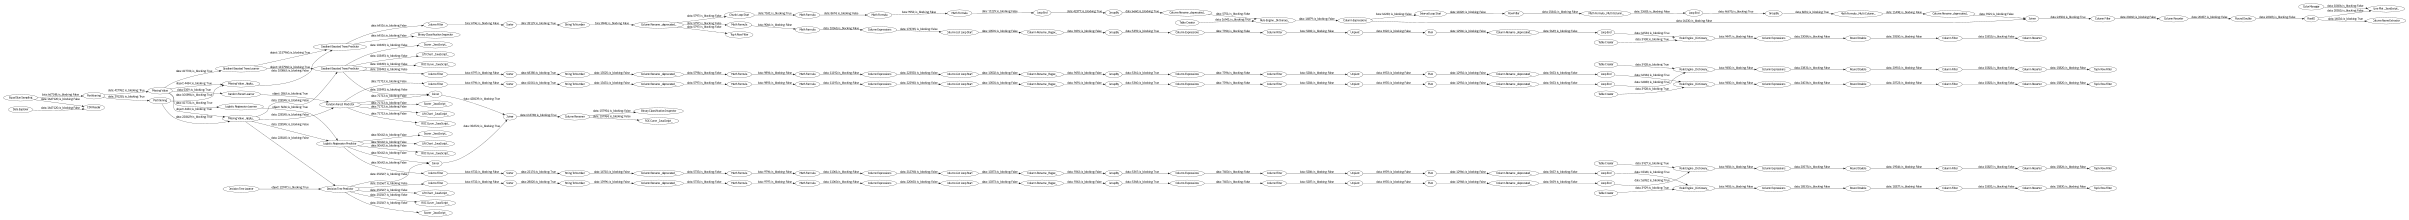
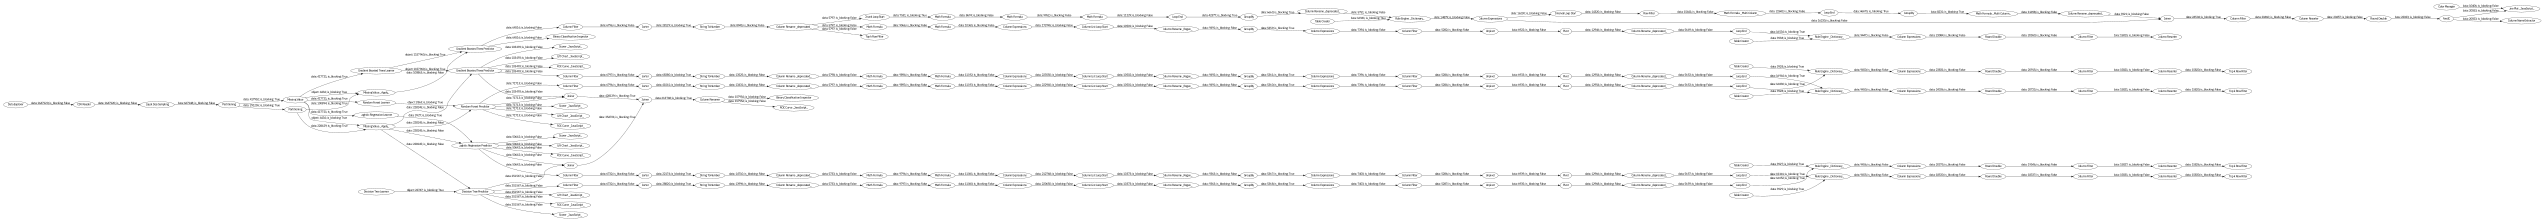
(2345, 19) -> (2480, 19)
(194, 90) -> (329, 99)
(58, 103) -> (117, 105)
(290, 107) -> (425, 116)
